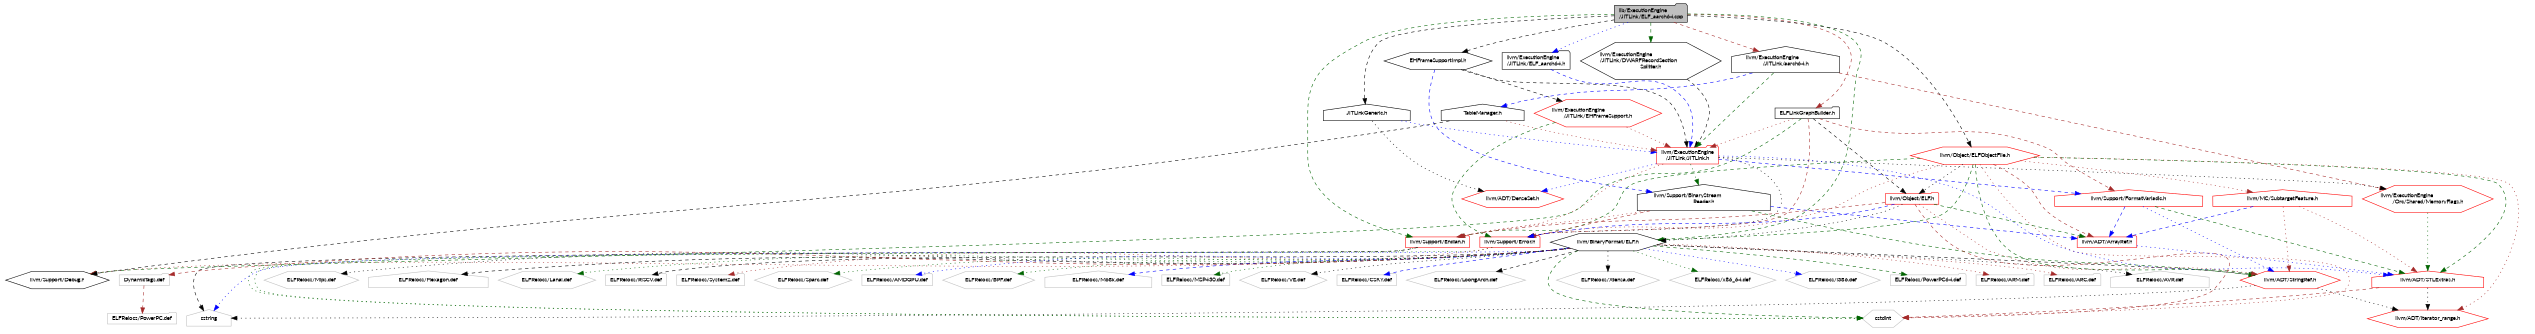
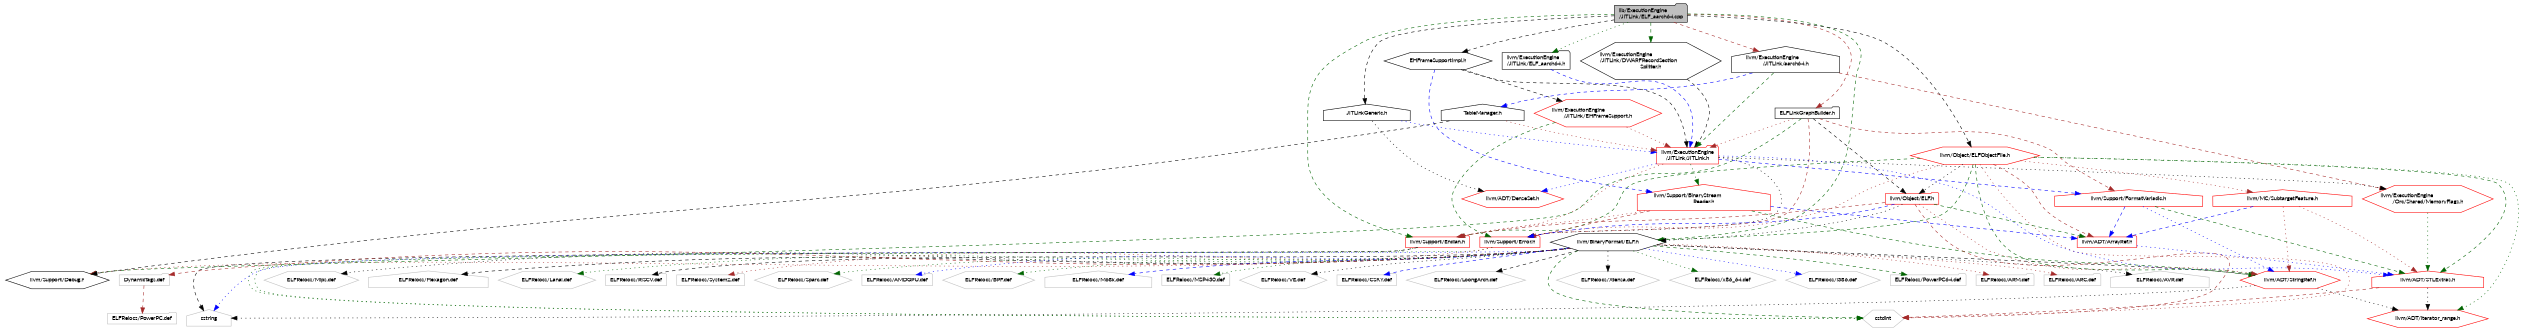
(1592, 35) -> (1592, 35)
(2500, 181) -> (2500, 181)
(1704, 199) -> (1704, 199)
